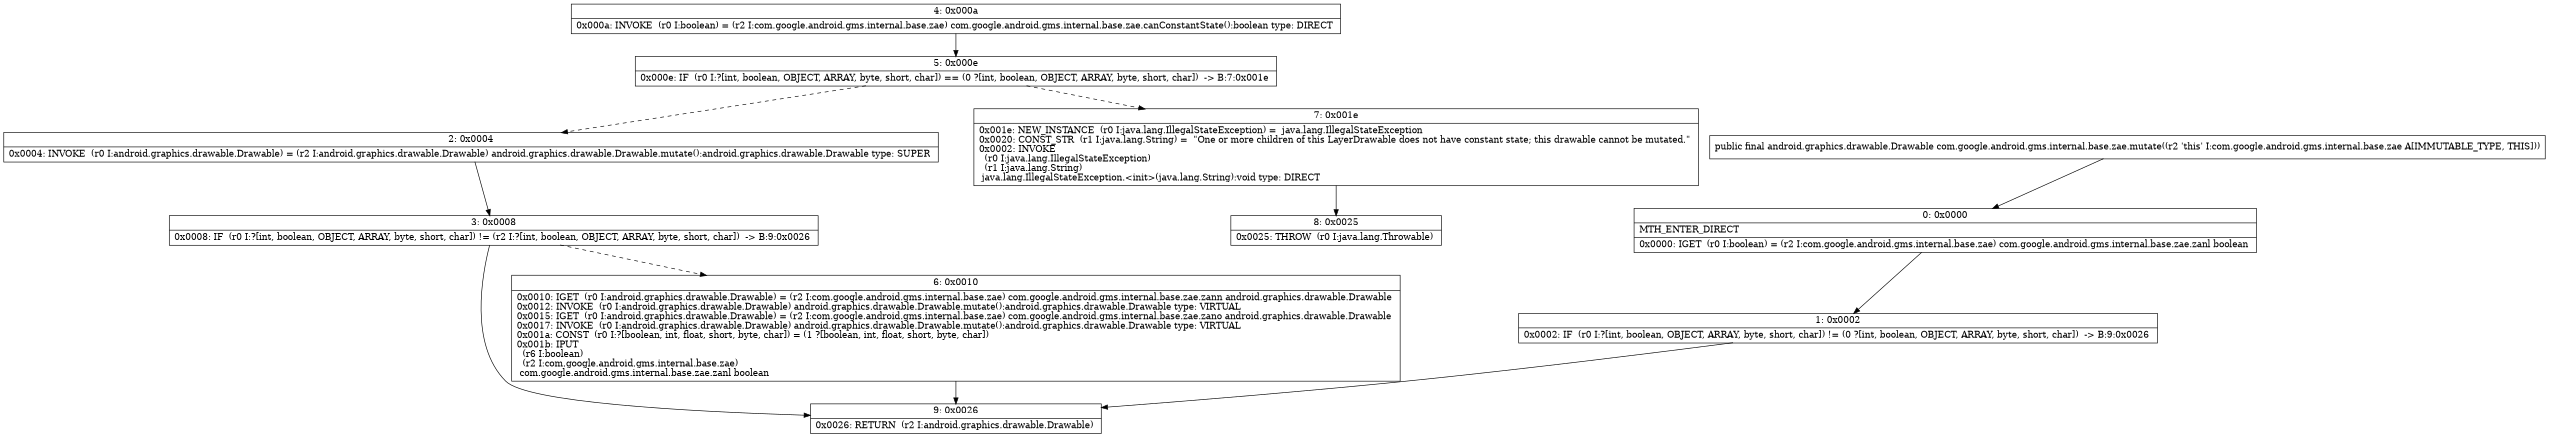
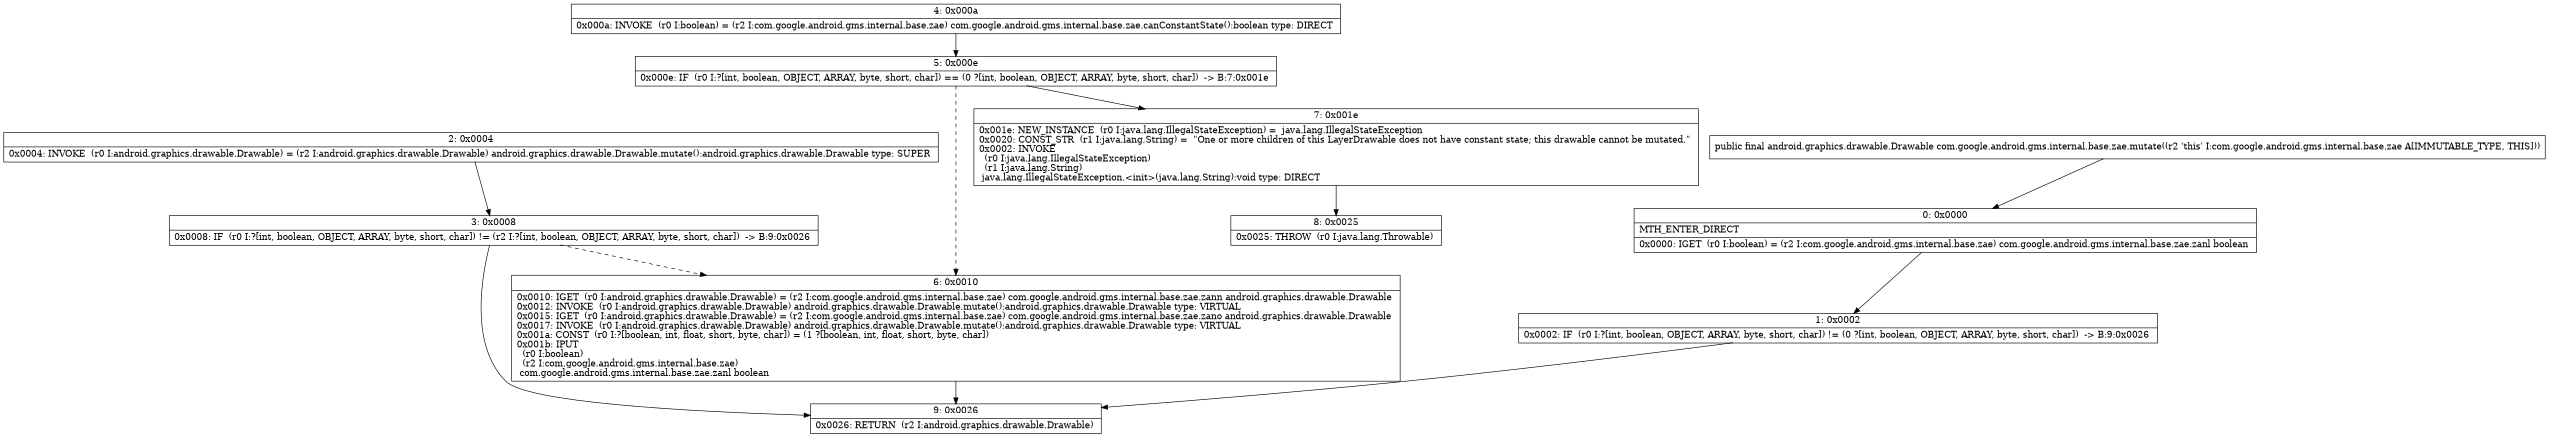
(1083, 97) -> (1083, 97)
(717, 109) -> (956, 177)
(550, 354) -> (550, 354)
